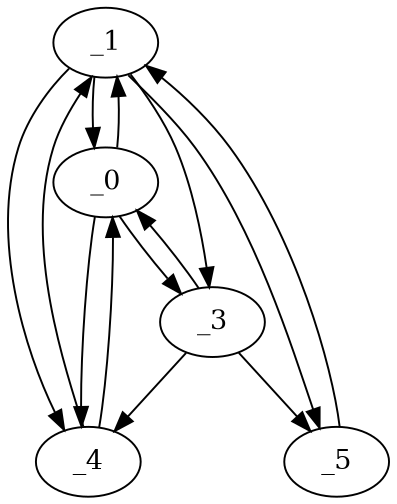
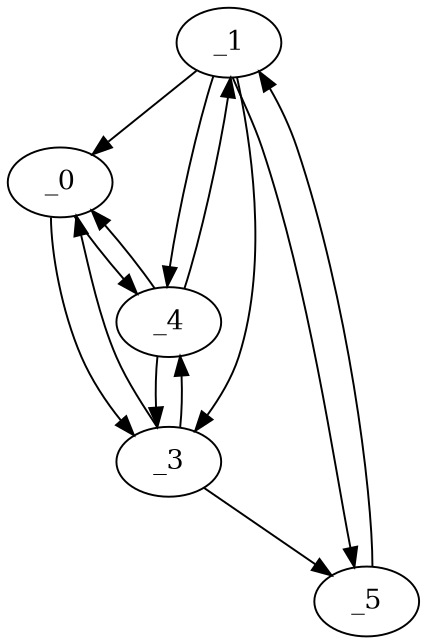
(119, 122) -> none
none -> (156, 382)
